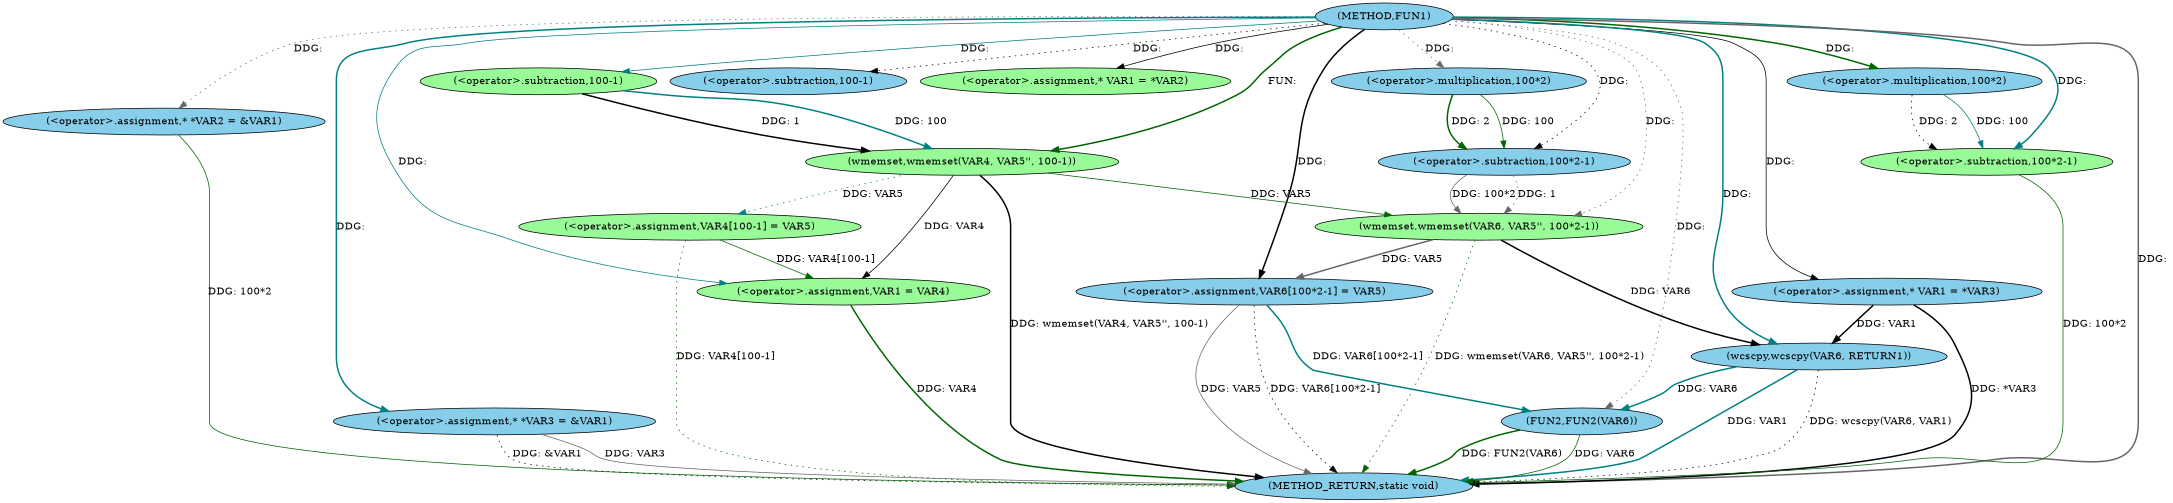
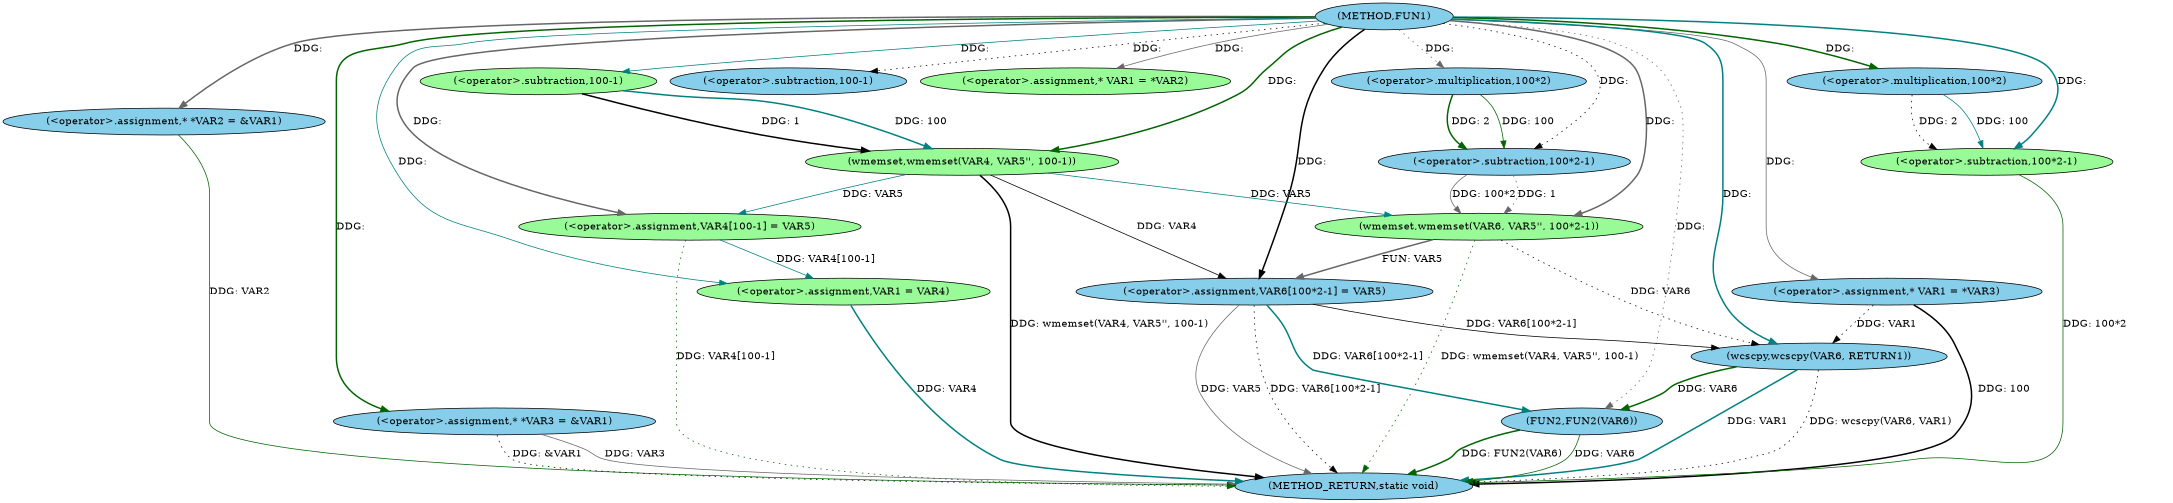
(656, 21) -> (656, 21)
(641, 26) -> (641, 26)
(1225, 41) -> (1225, 41)
(1728, 42) -> (1728, 42)
(1629, 63) -> (1629, 63)
(1284, 81) -> (1284, 81)
(826, 193) -> (826, 193)
(1216, 194) -> (1216, 194)
(914, 227) -> (1105, 225)
(2138, 240) -> (715, 36)
(763, 258) -> (763, 258)
(1413, 259) -> (1413, 259)
(240, 292) -> (240, 292)
(1623, 300) -> (1623, 300)
(1856, 321) -> (1856, 321)
none -> (1511, 335)
(1540, 357) -> (1540, 357)
(1681, 382) -> (1681, 382)
(2004, 389) -> (2004, 389)
(1009, 462) -> (1009, 462)
